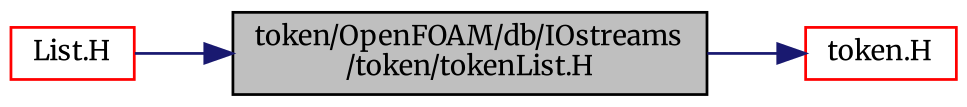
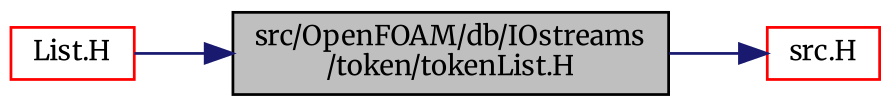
(470, 53) -> (451, 53)
(881, 53) -> (823, 53)
